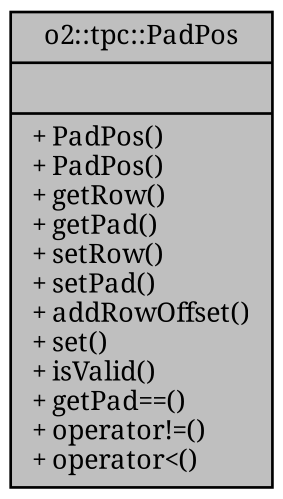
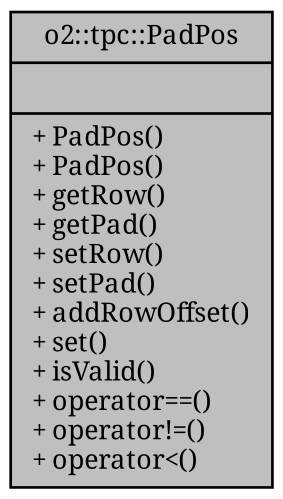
(110, 402) -> (123, 402)
